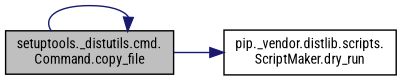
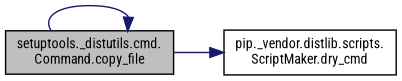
(310, 52) -> (310, 52)
